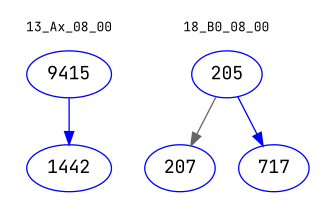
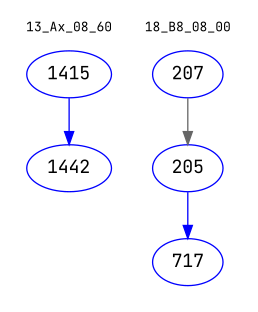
(70, 28) -> (70, 28)
(227, 28) -> (188, 28)
(69, 74) -> (69, 74)
(206, 115) -> (188, 115)
